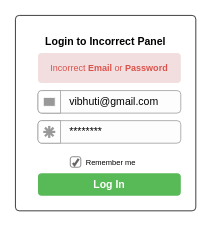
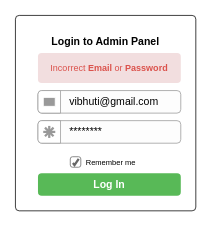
(105, 42) -> (105, 42)
